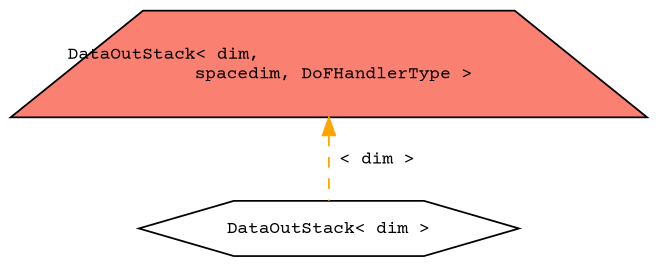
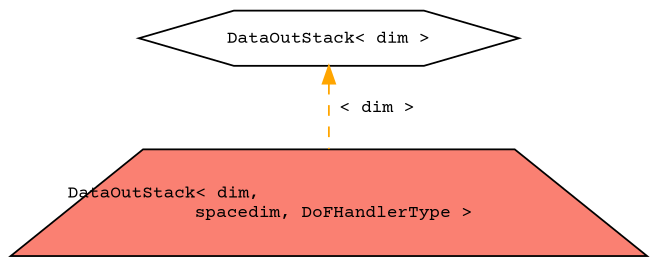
(329, 168) -> (329, 116)
